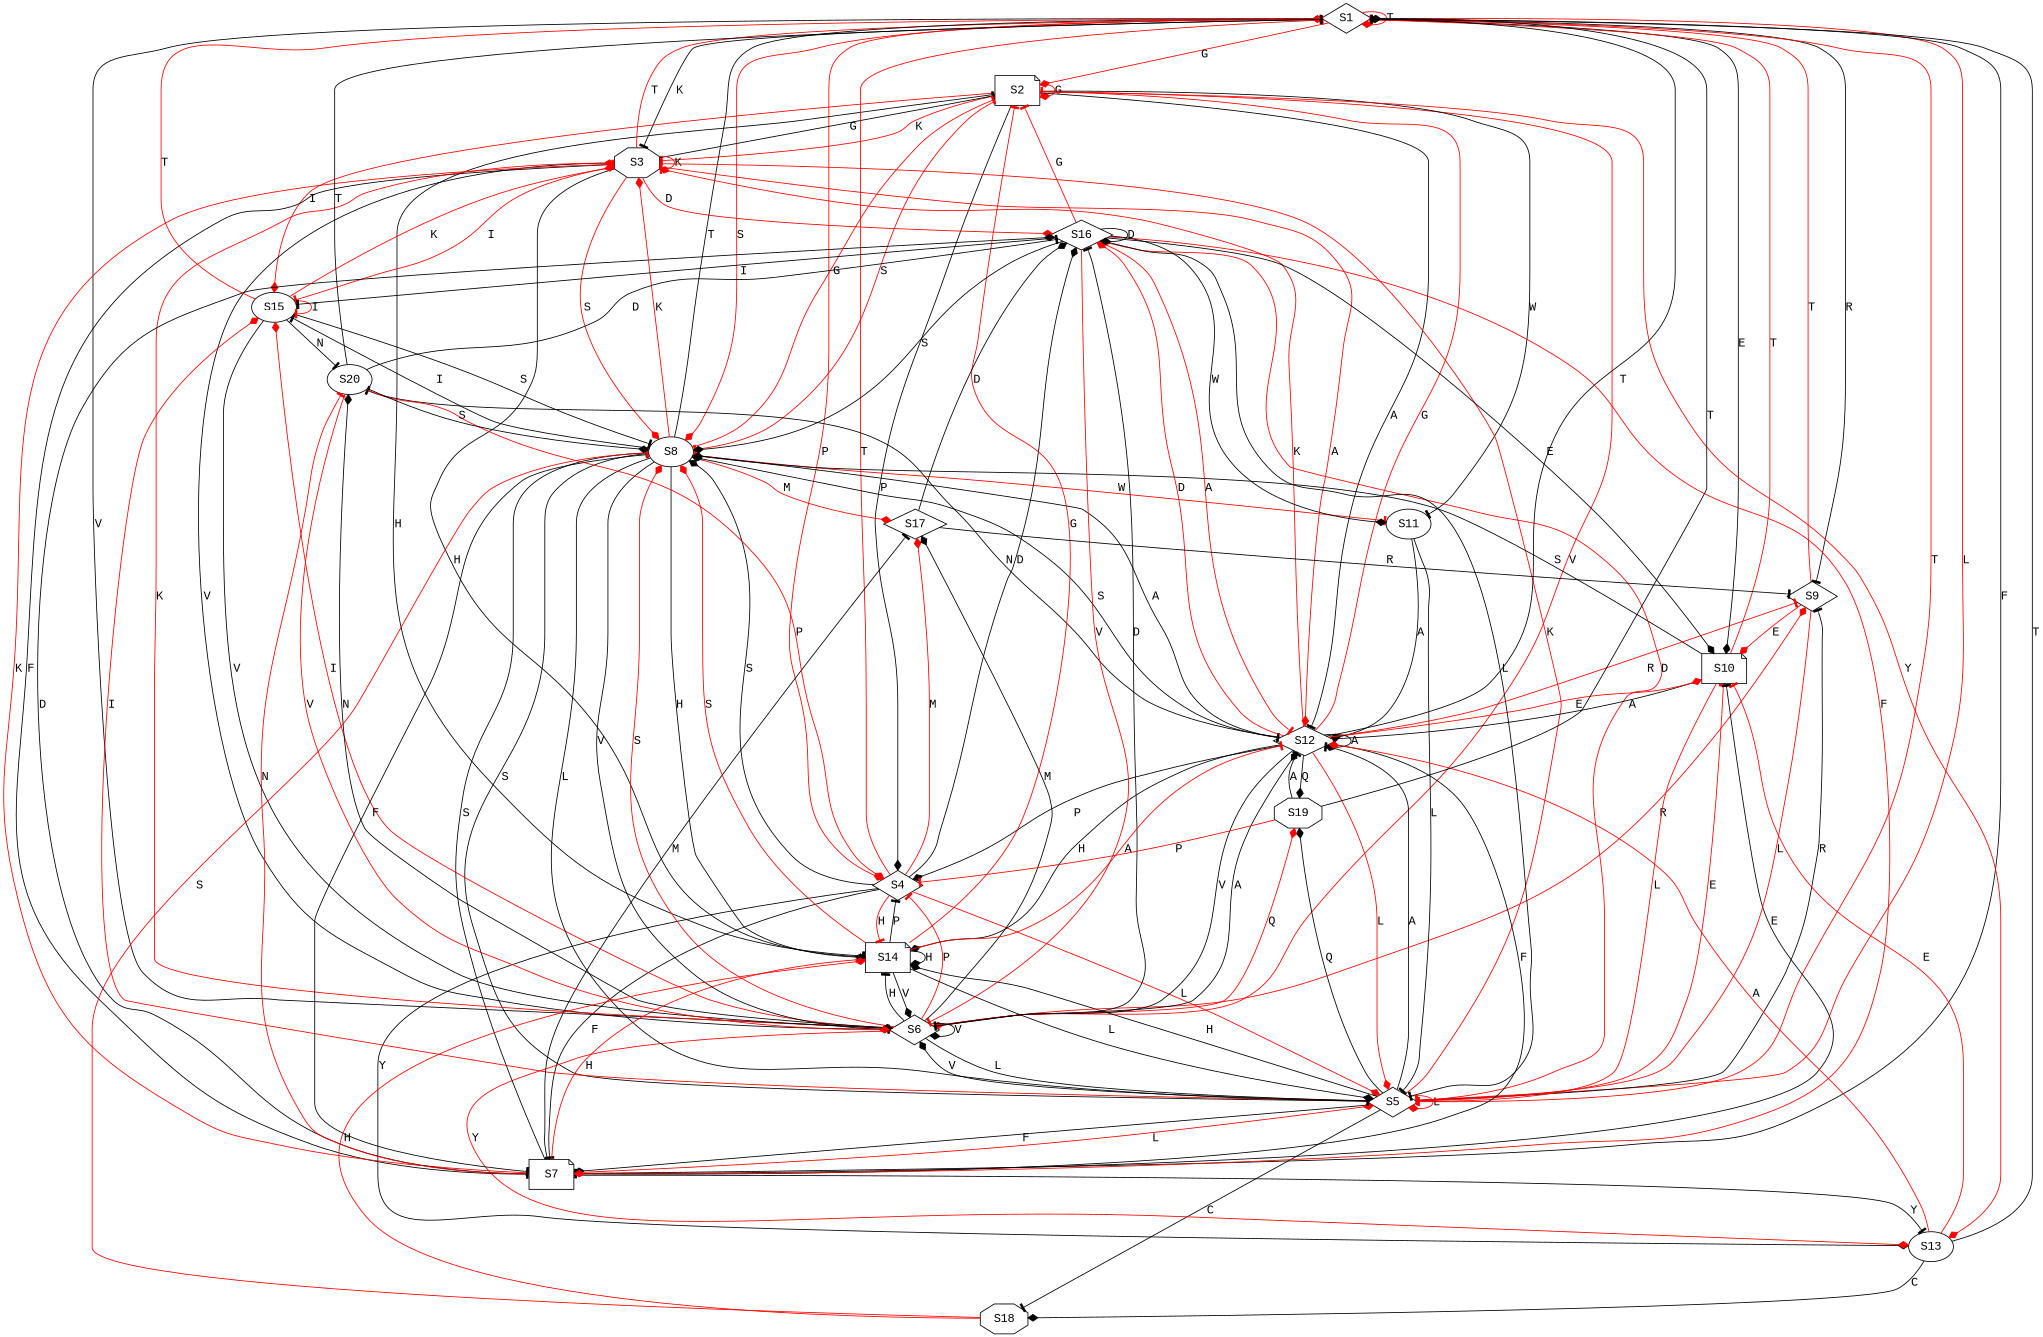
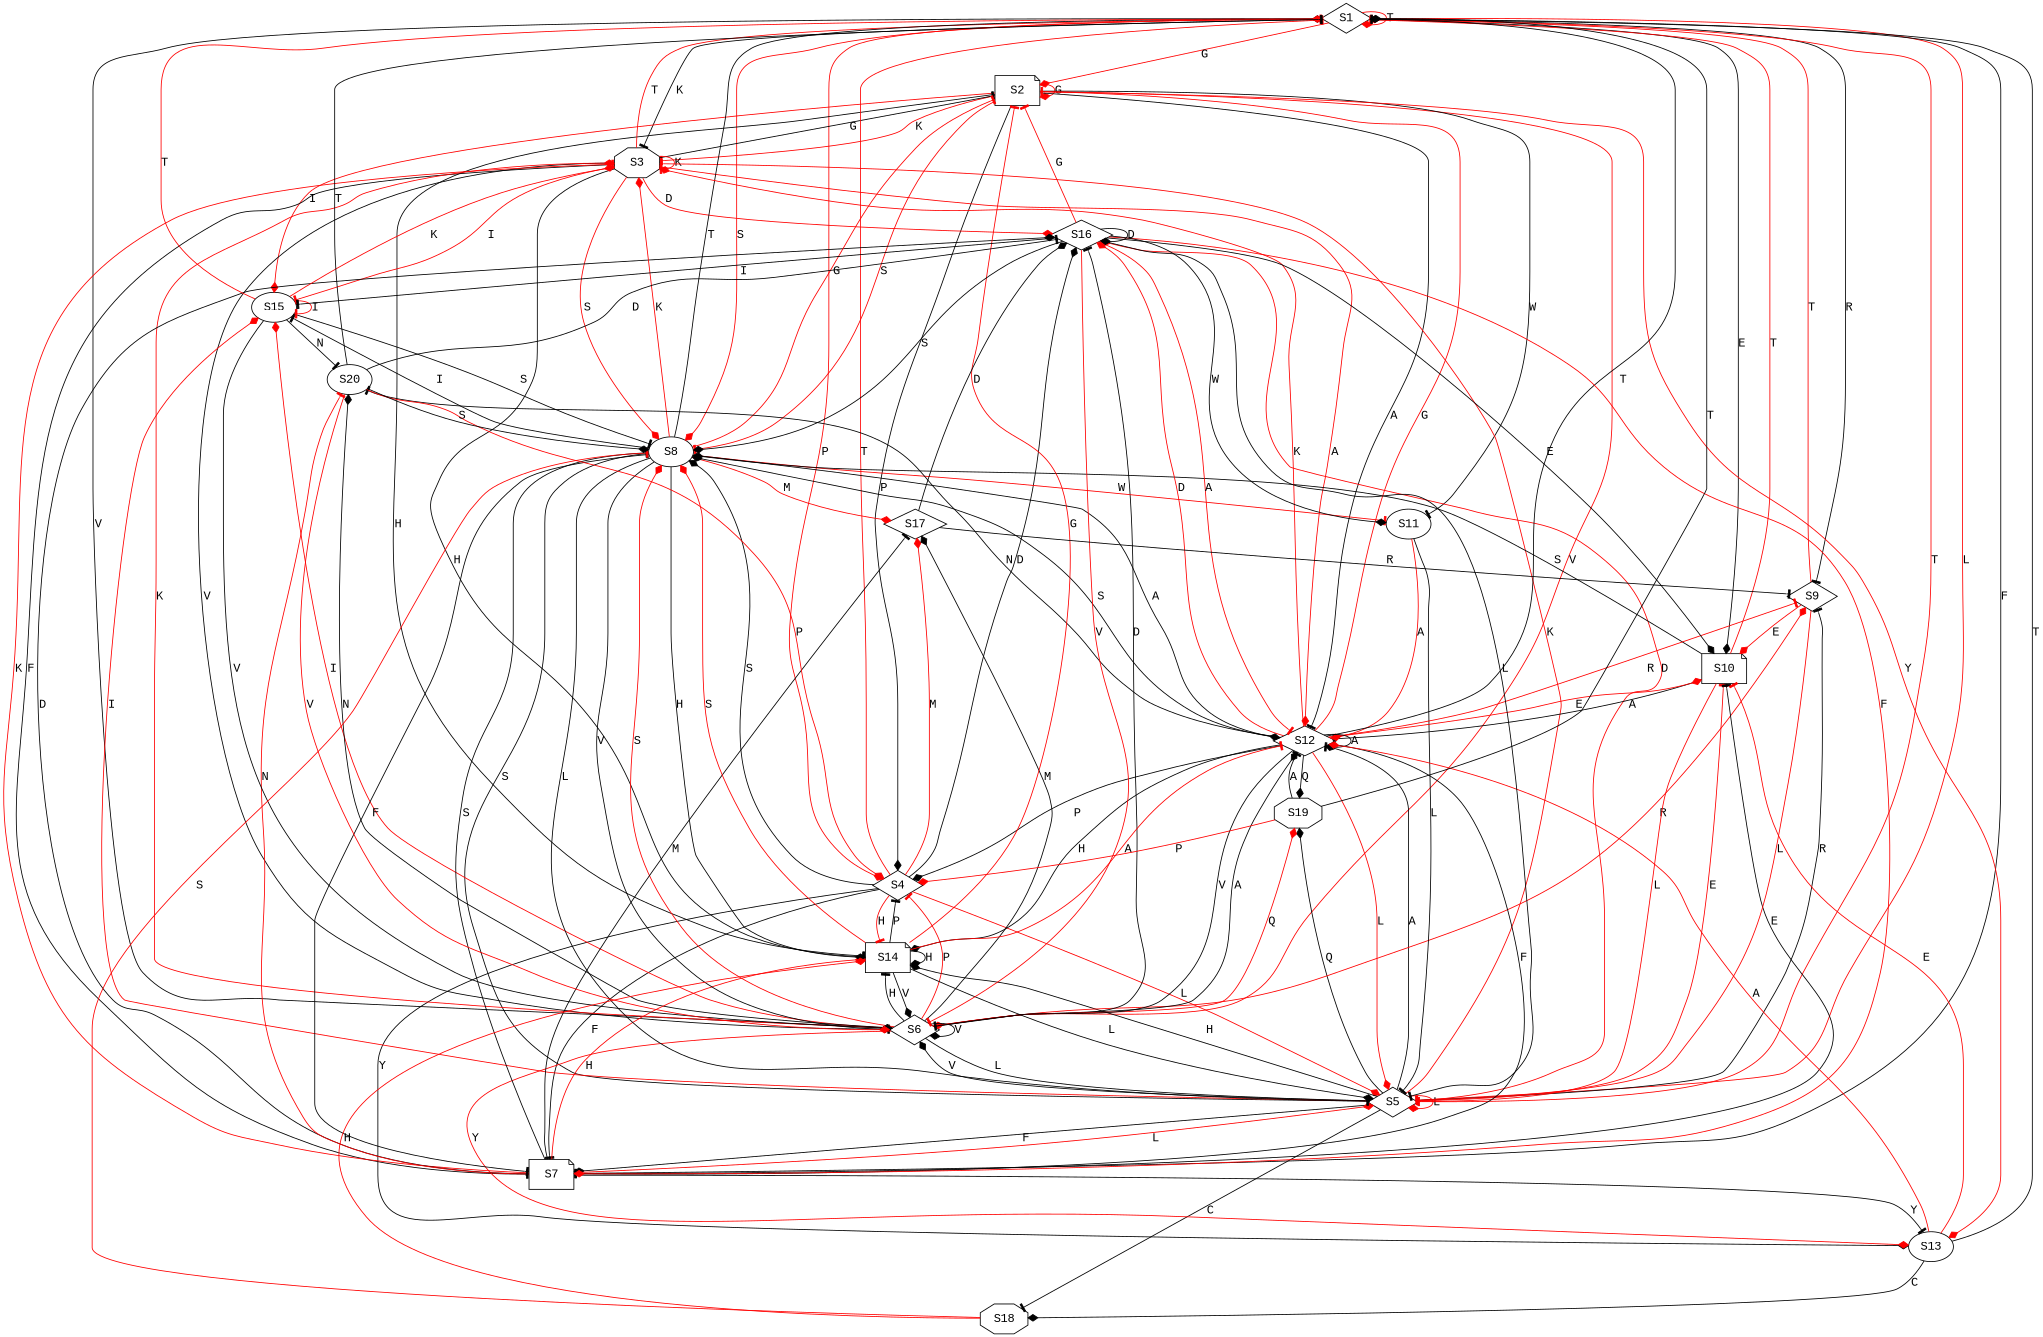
(1044, 502) -> (1041, 502)
(1413, 655) -> (1413, 655)
(1100, 858) -> (1103, 857)
